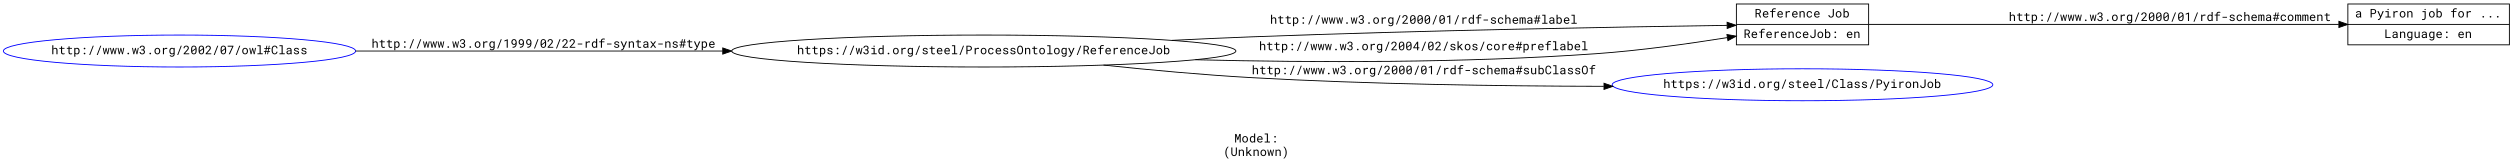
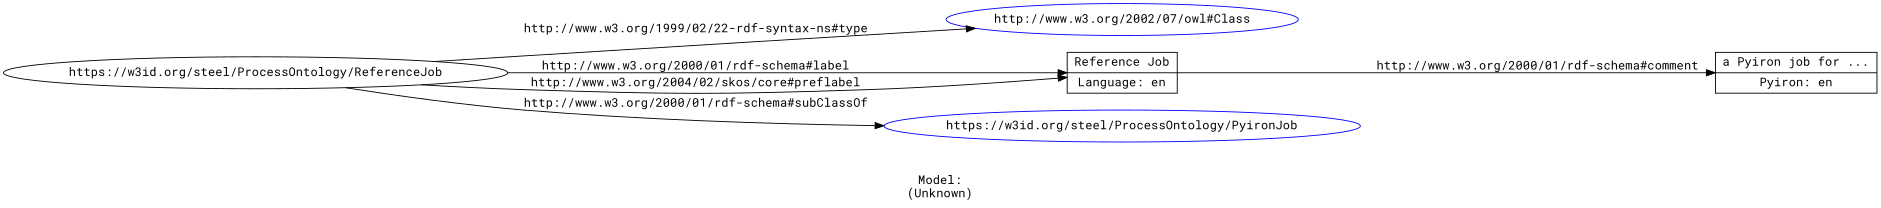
(1803, 34) -> (1122, 83)
(2429, 34) -> (1796, 83)
(539, 51) -> (700, 45)
(1803, 85) -> (1122, 126)
